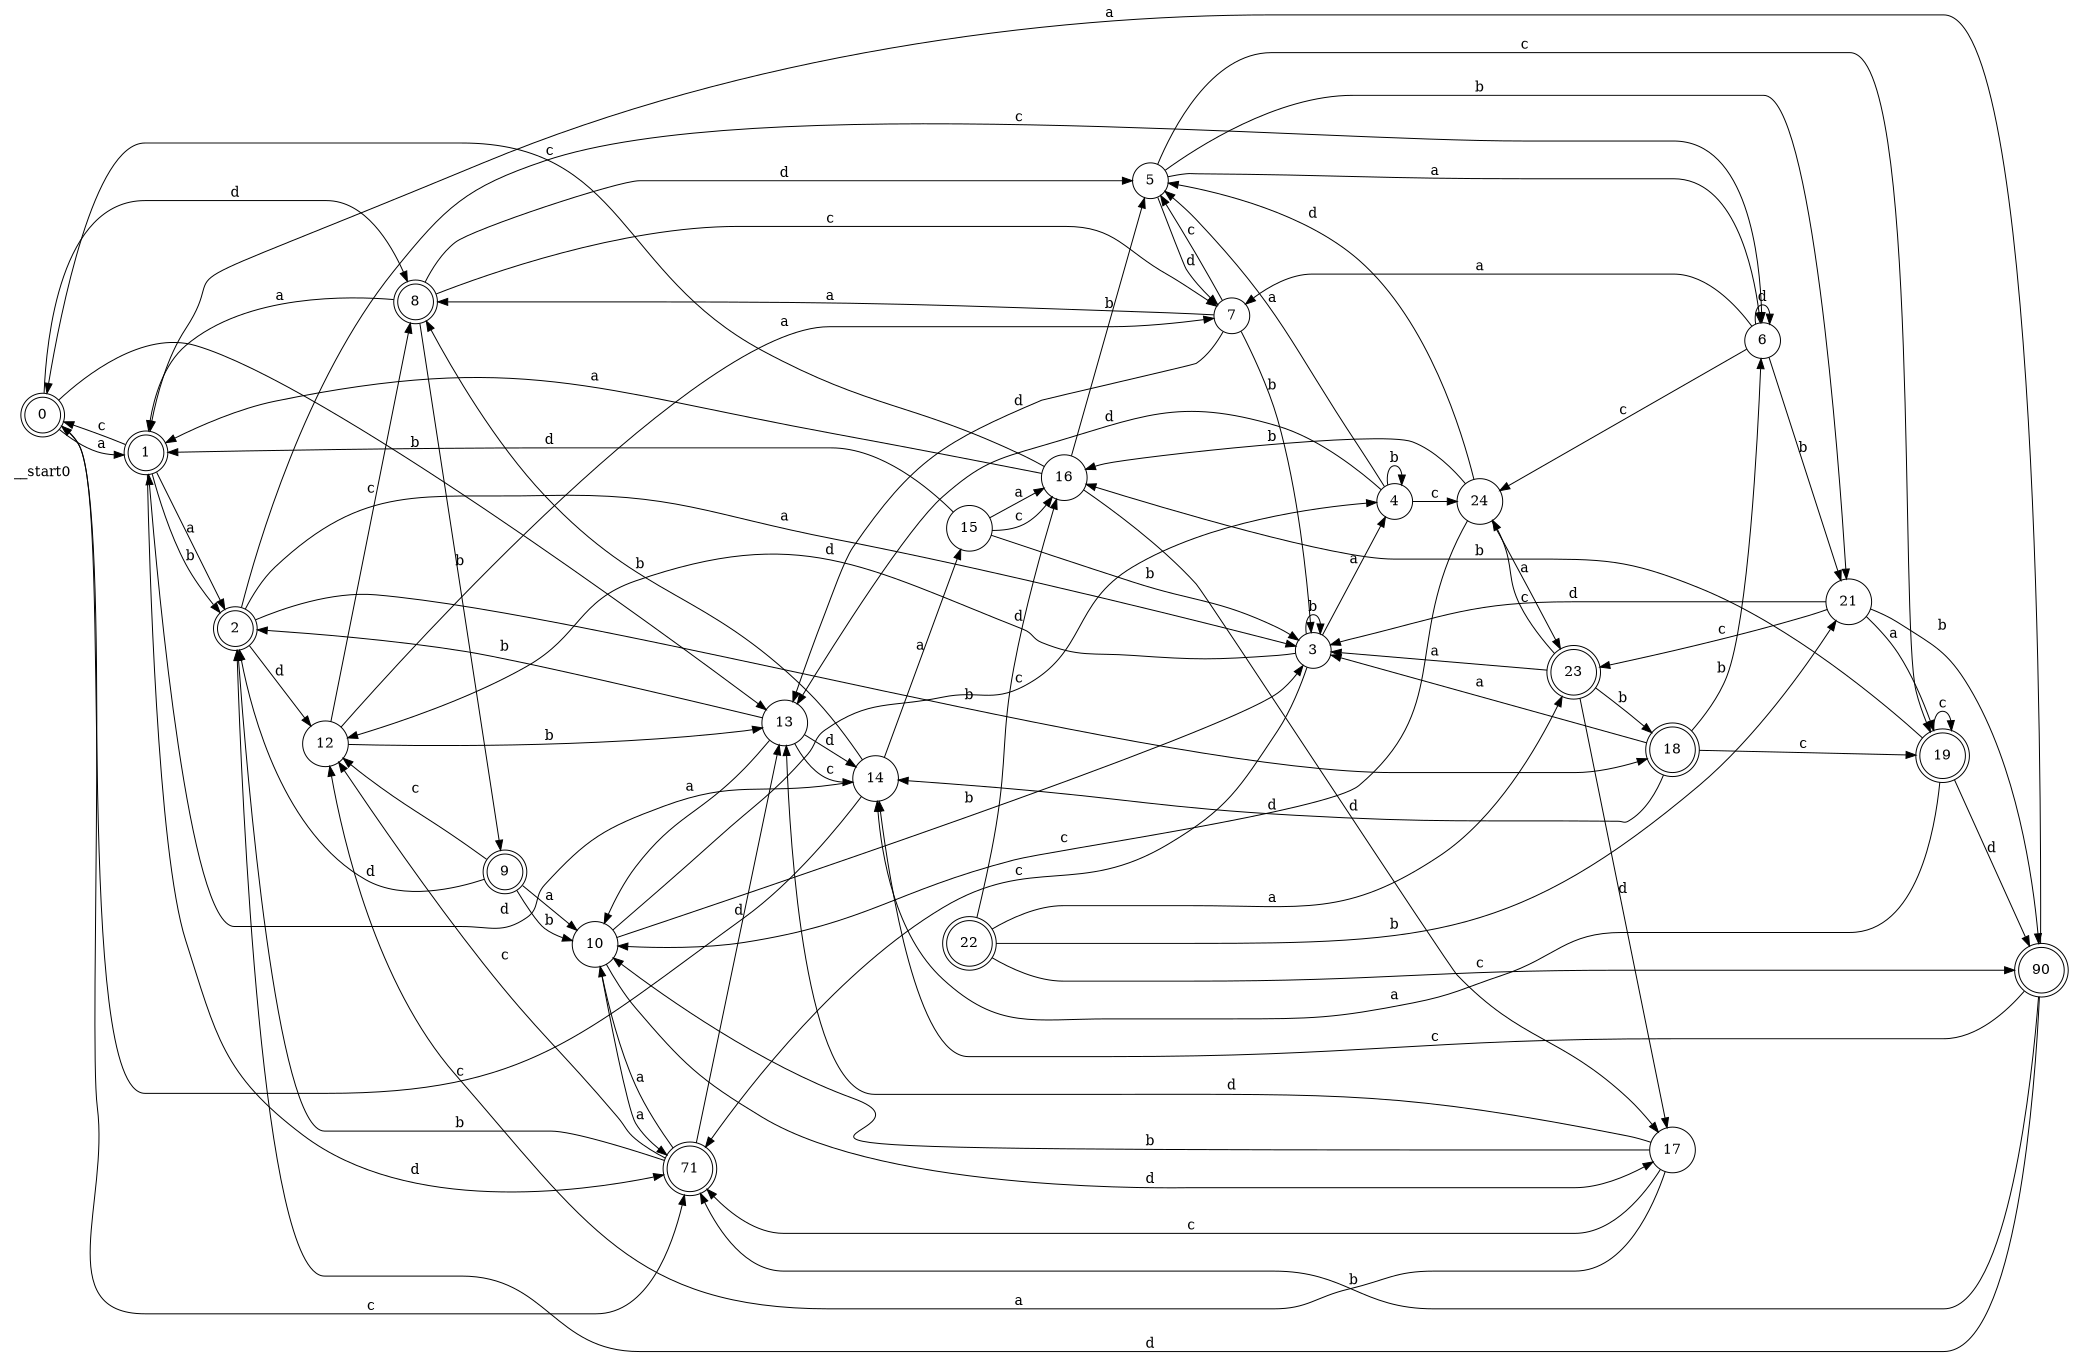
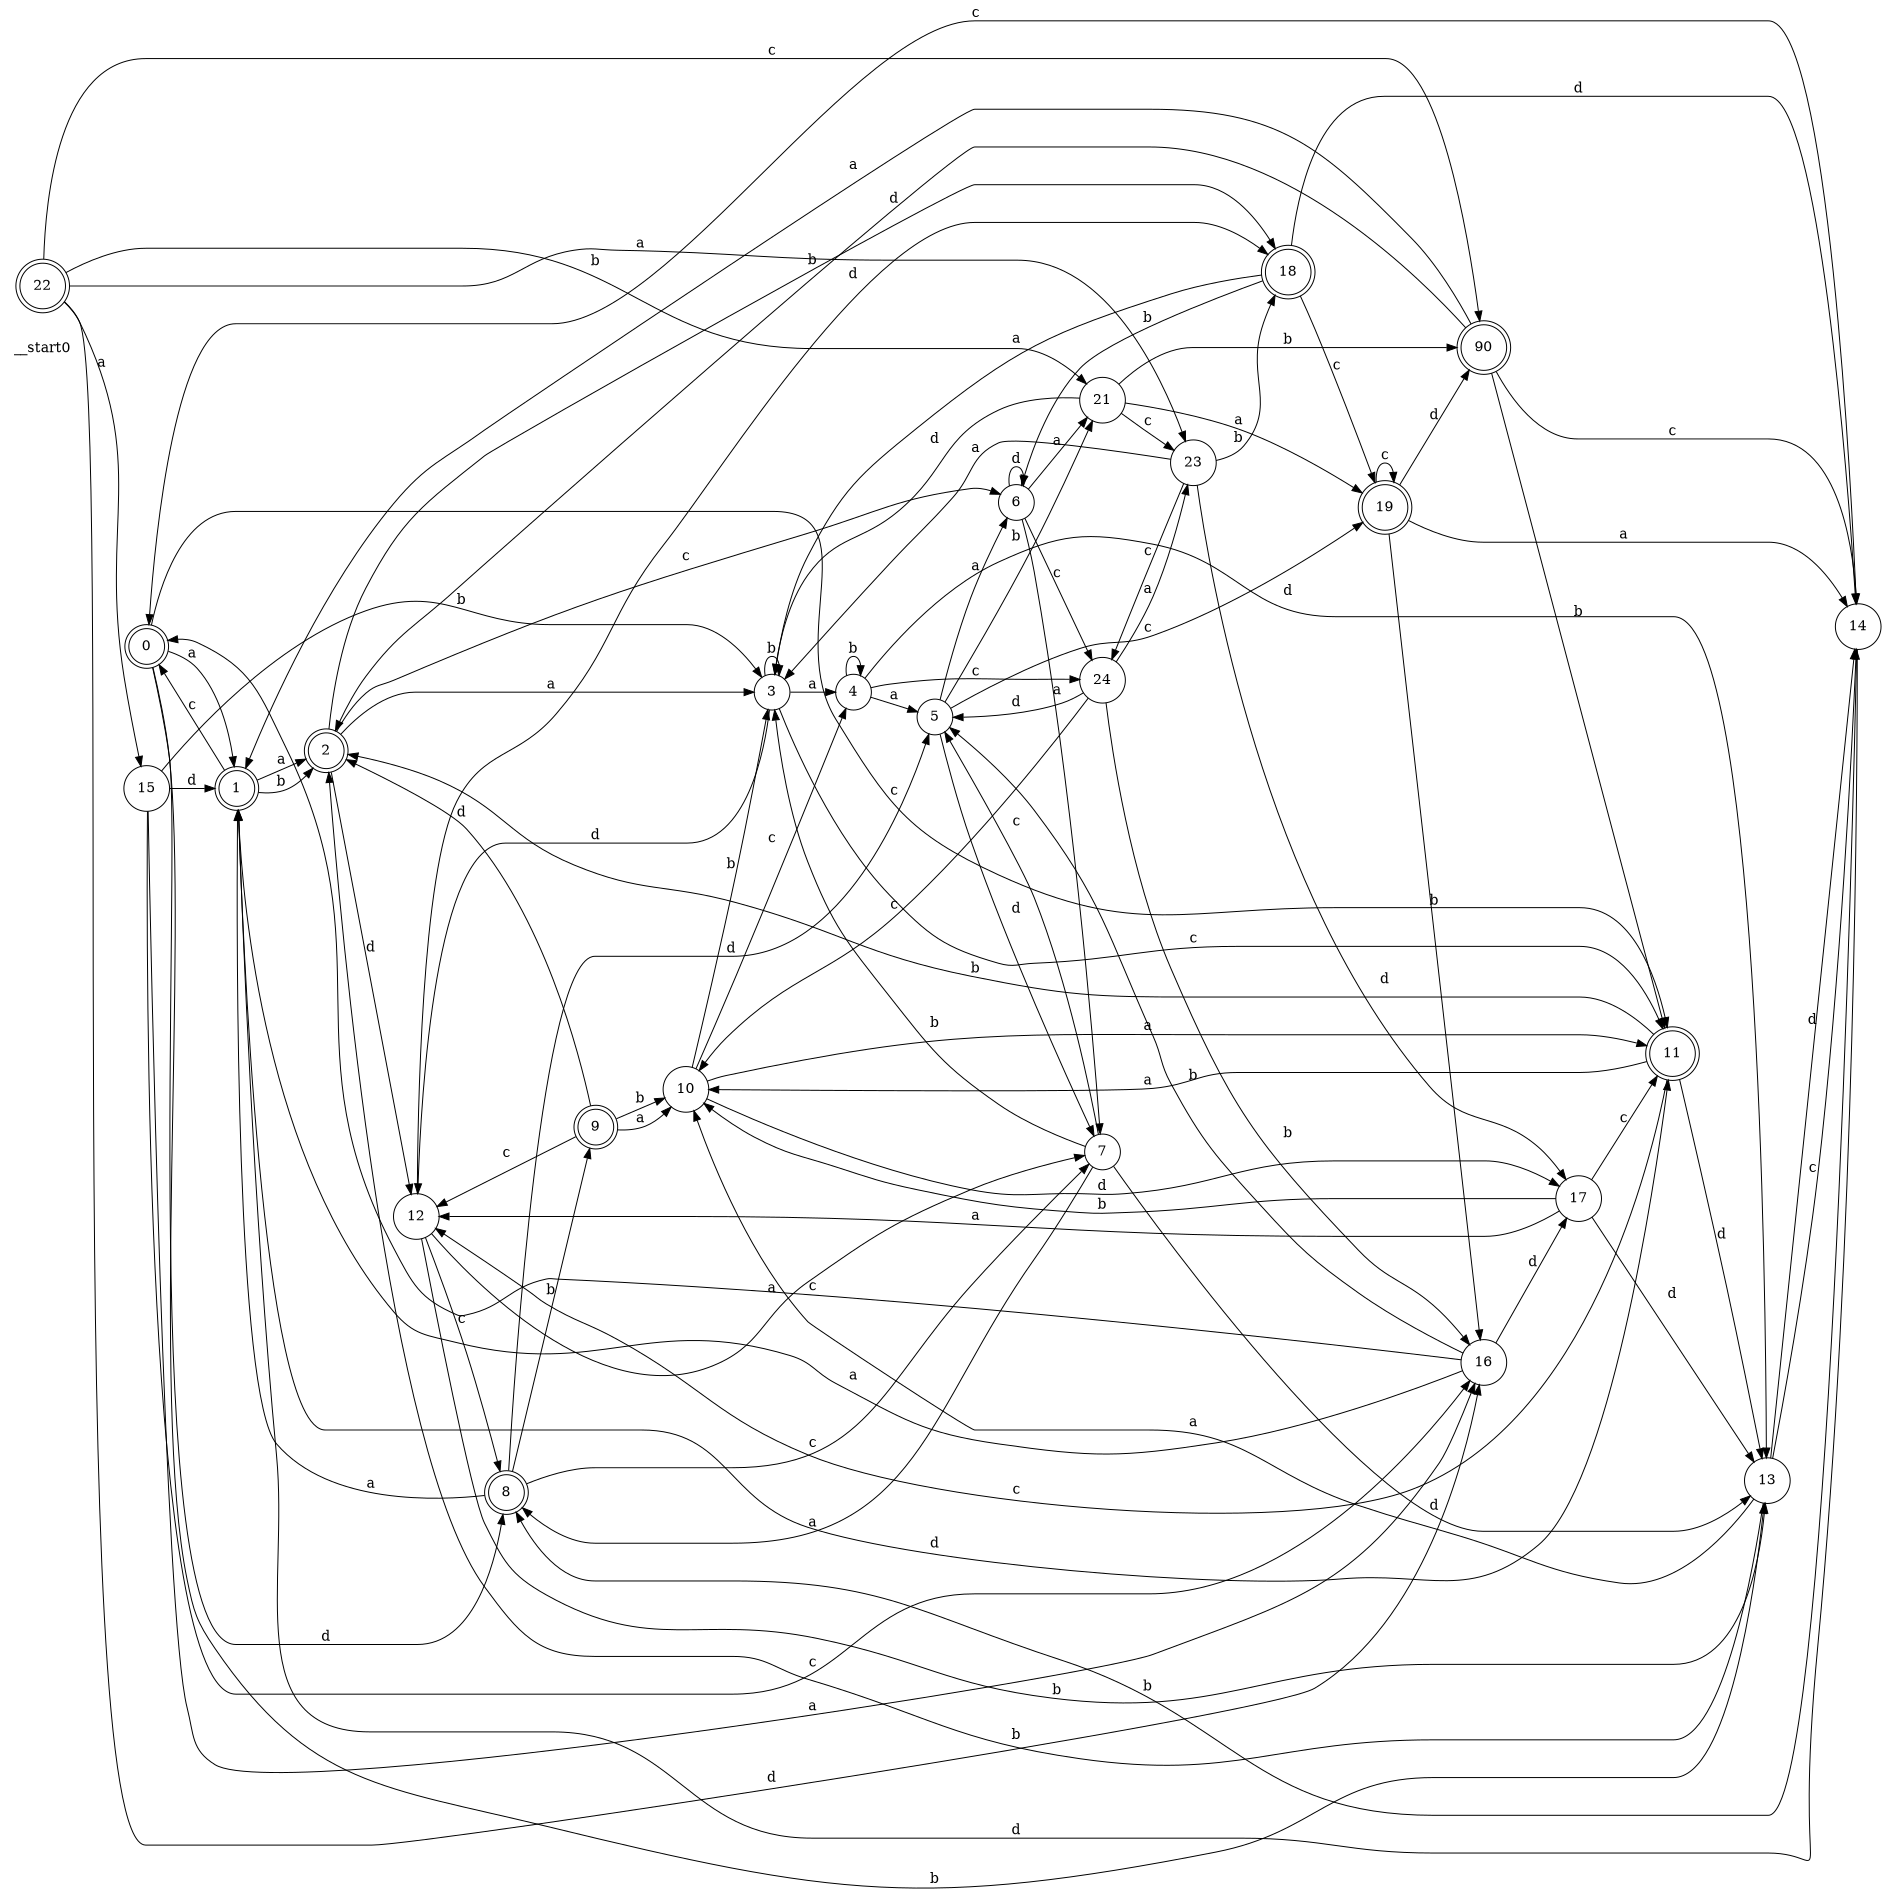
(1803, 448) -> (1057, 441)
none -> (669, 538)
(921, 658) -> (118, 524)
(1574, 672) -> (1193, 463)
(690, 1169) -> (1673, 1054)
